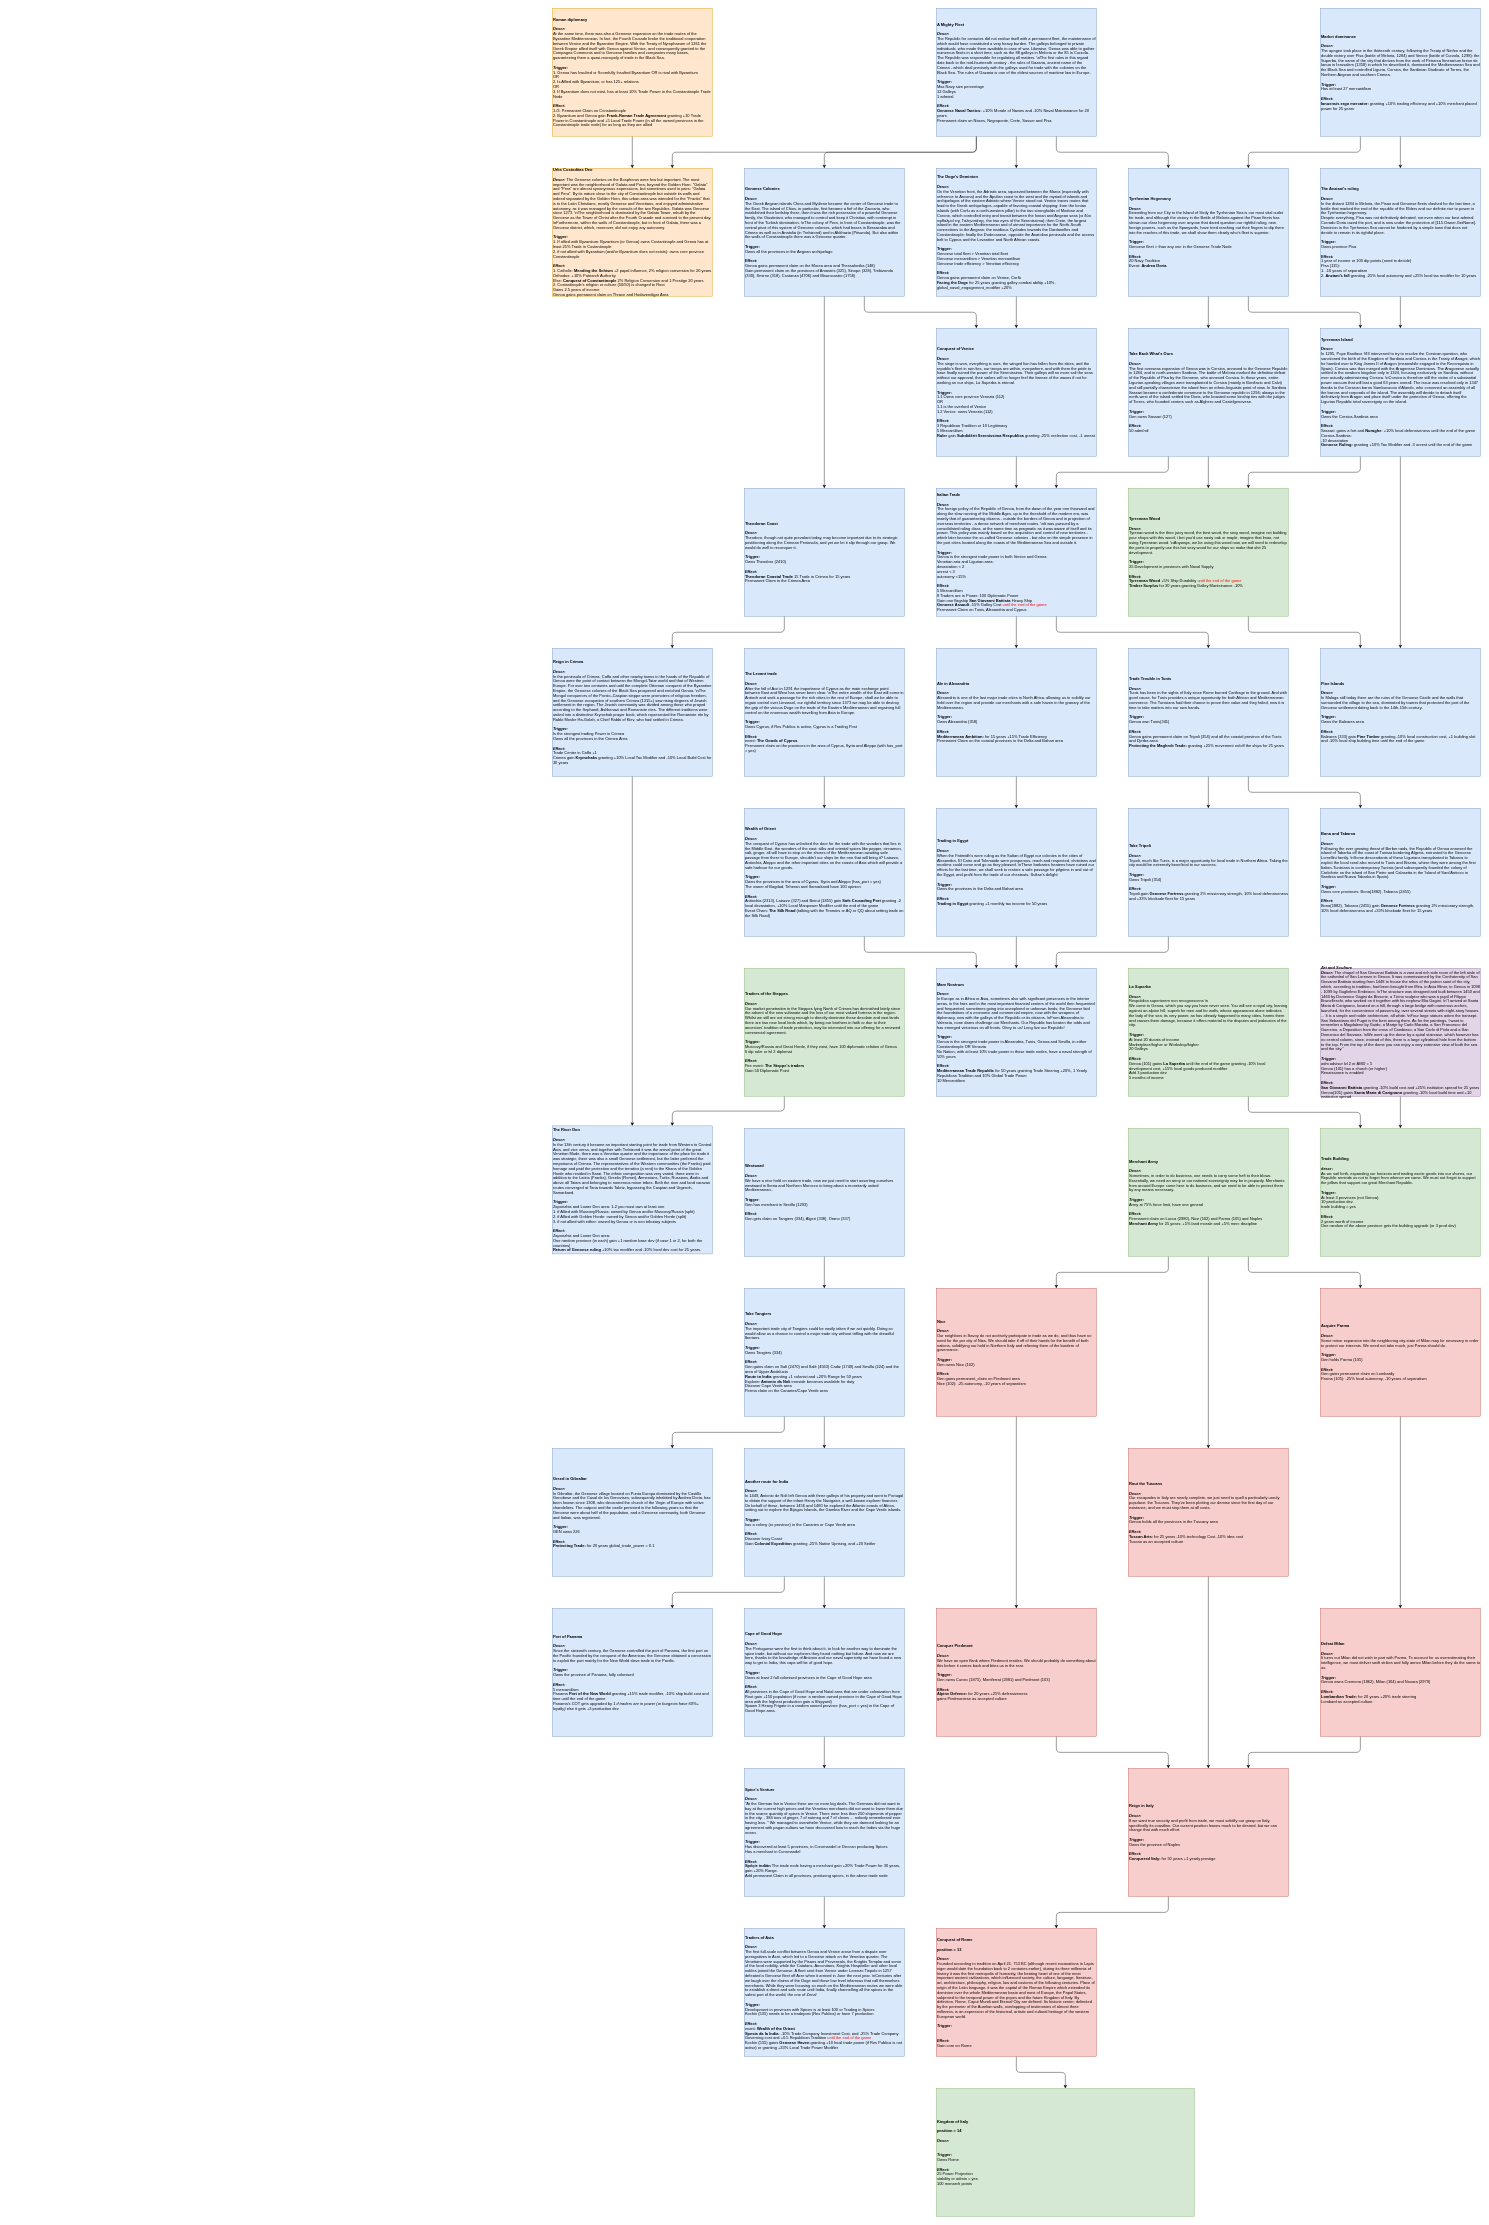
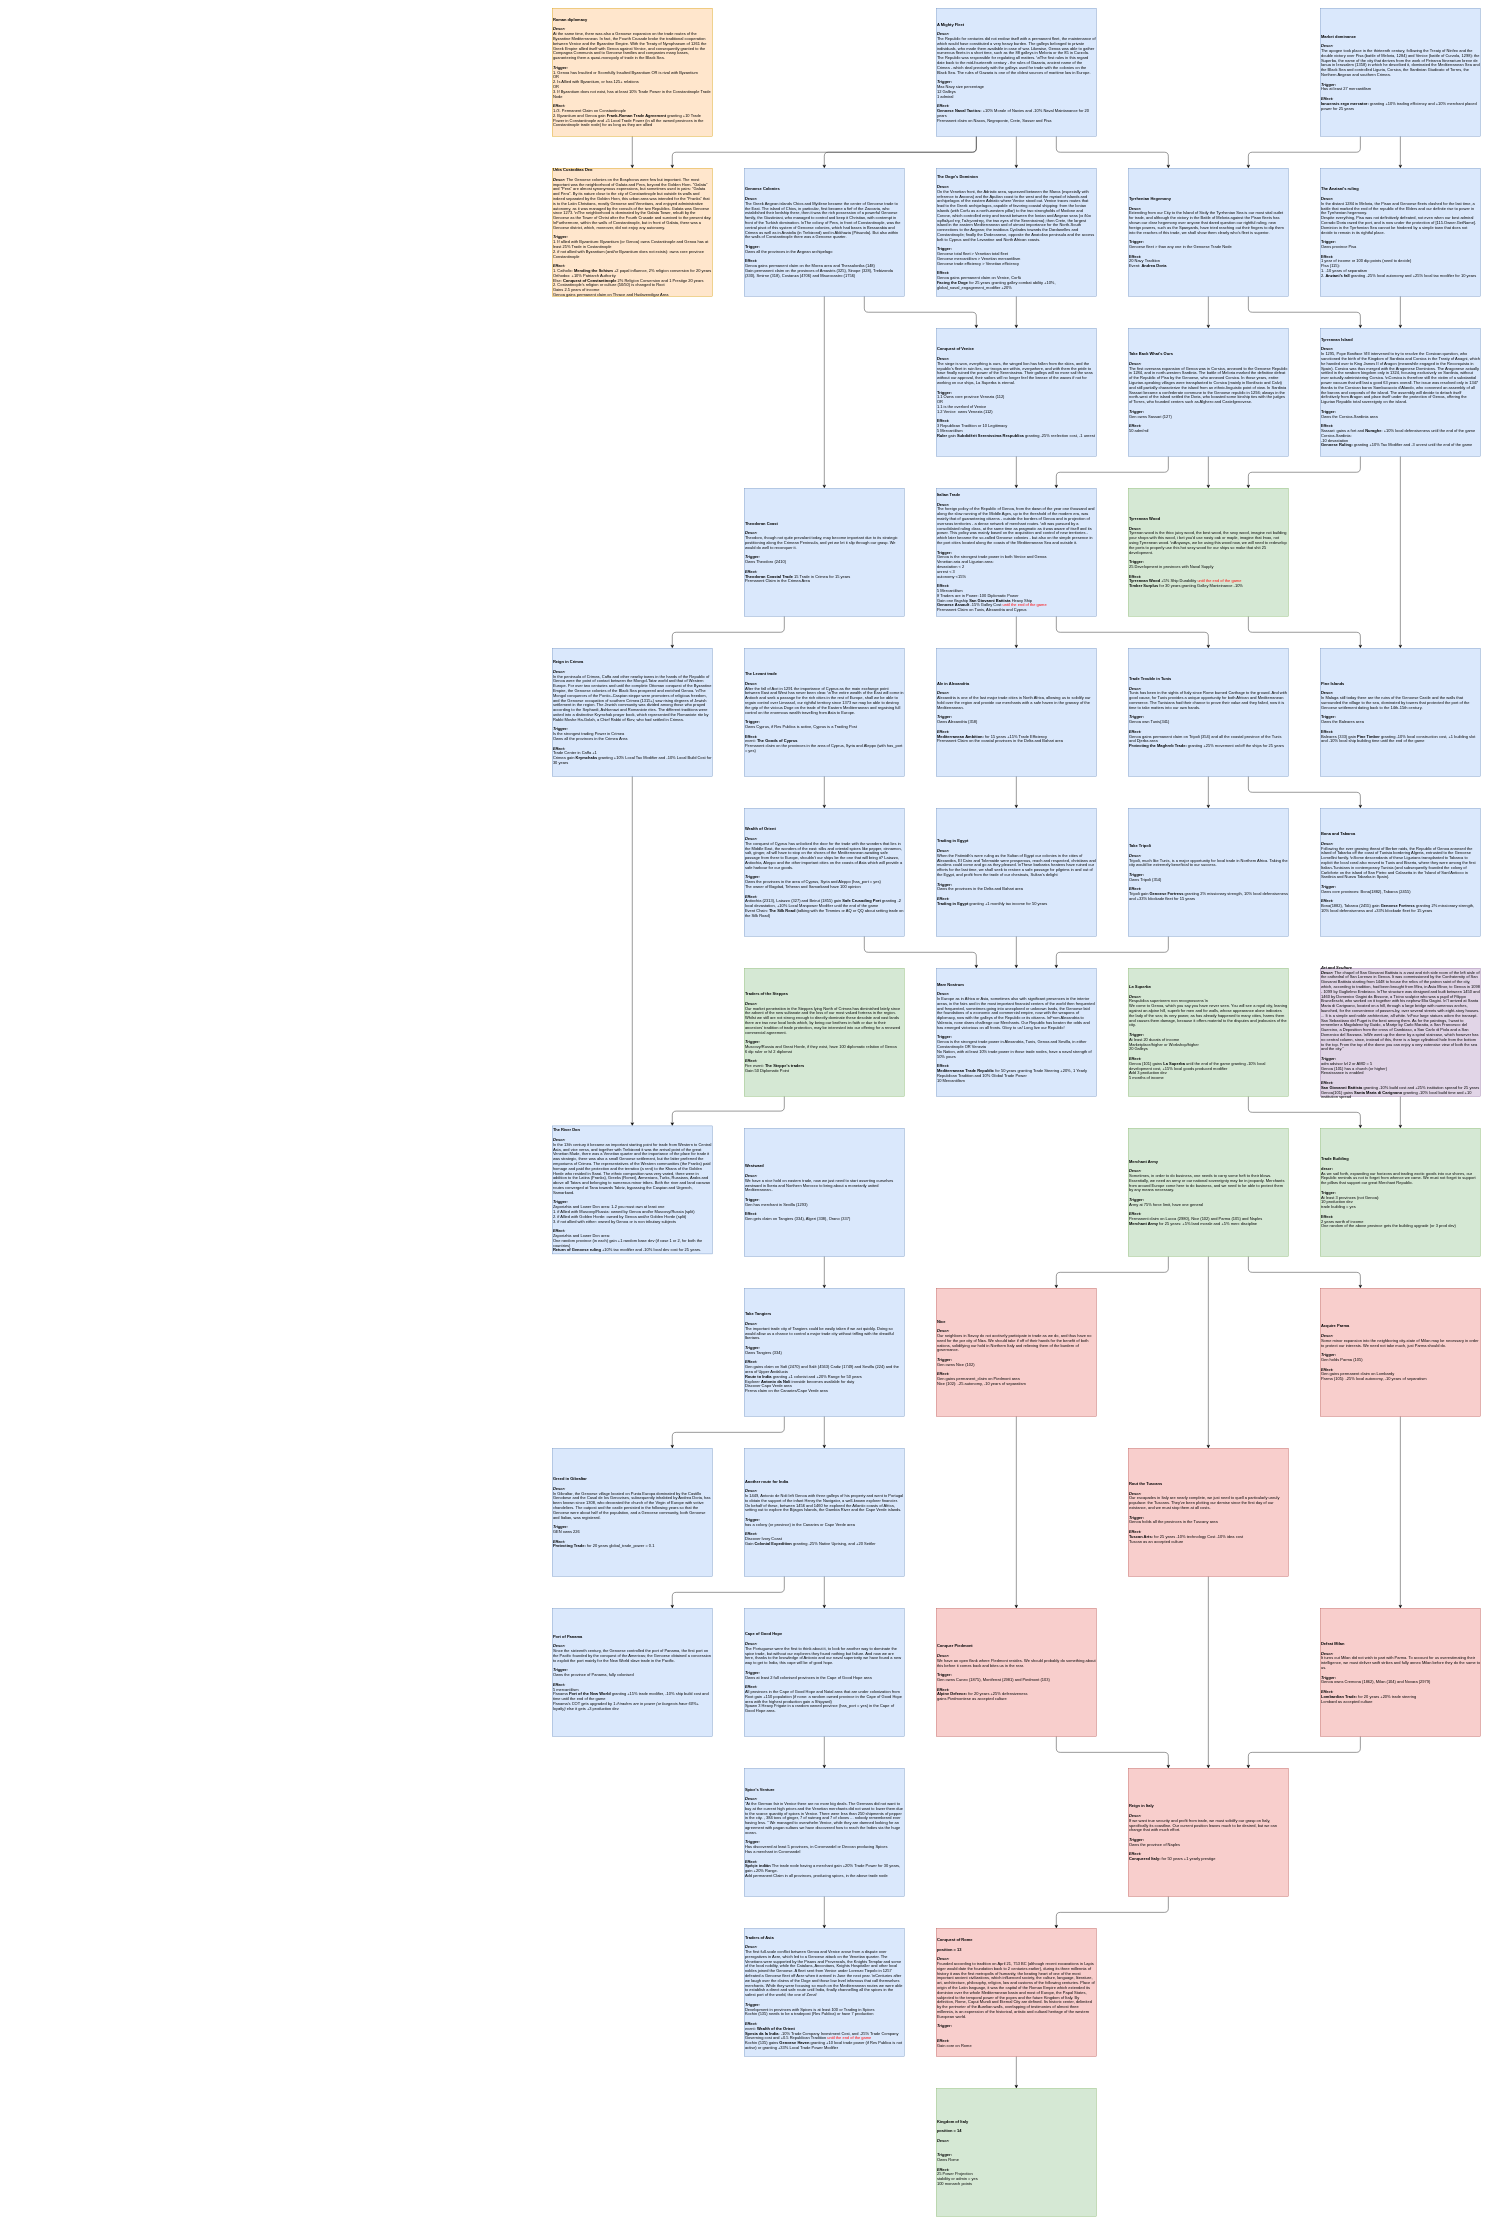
(1065, 2152) -> (1016, 2152)
